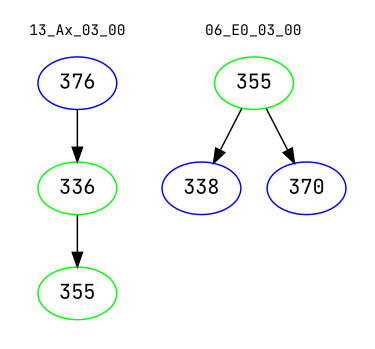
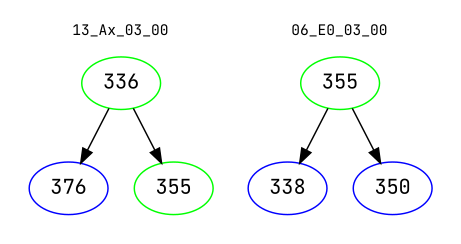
(77, 129) -> (98, 129)
(307, 188) -> (393, 188)
